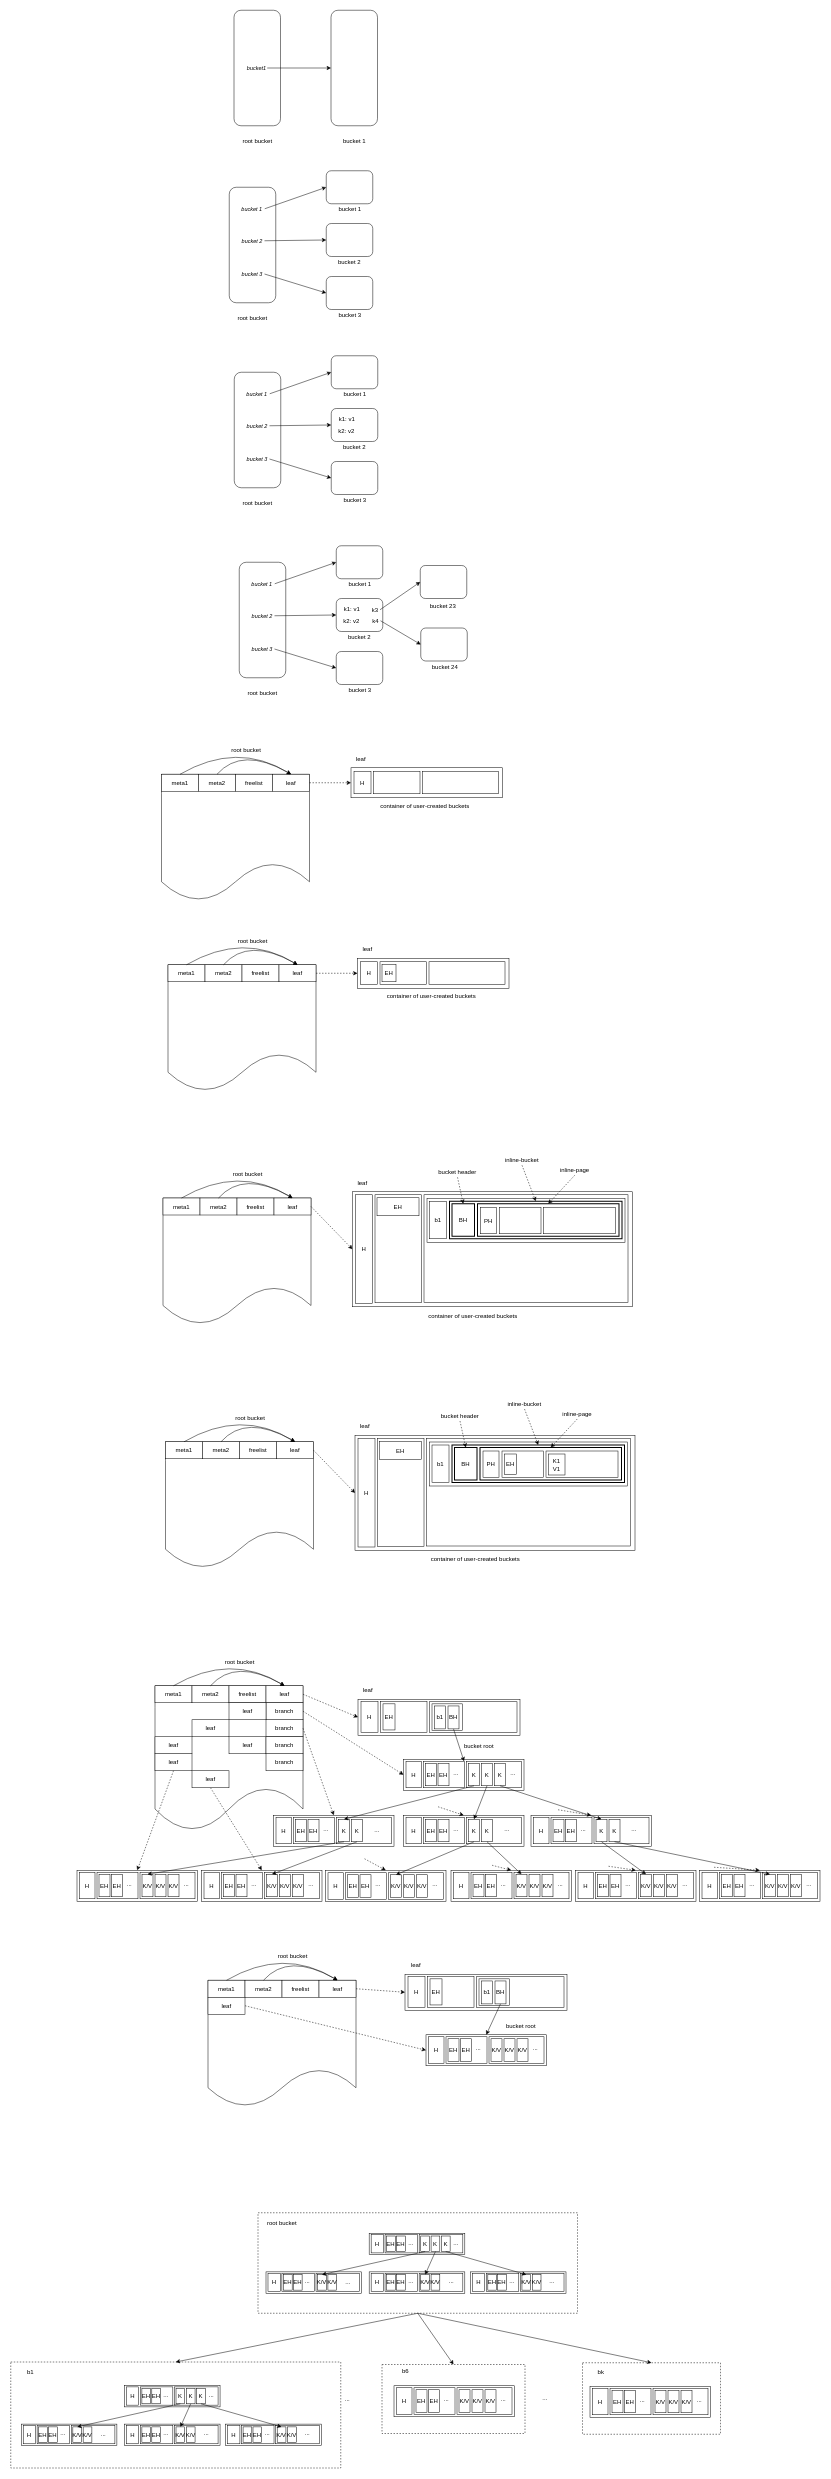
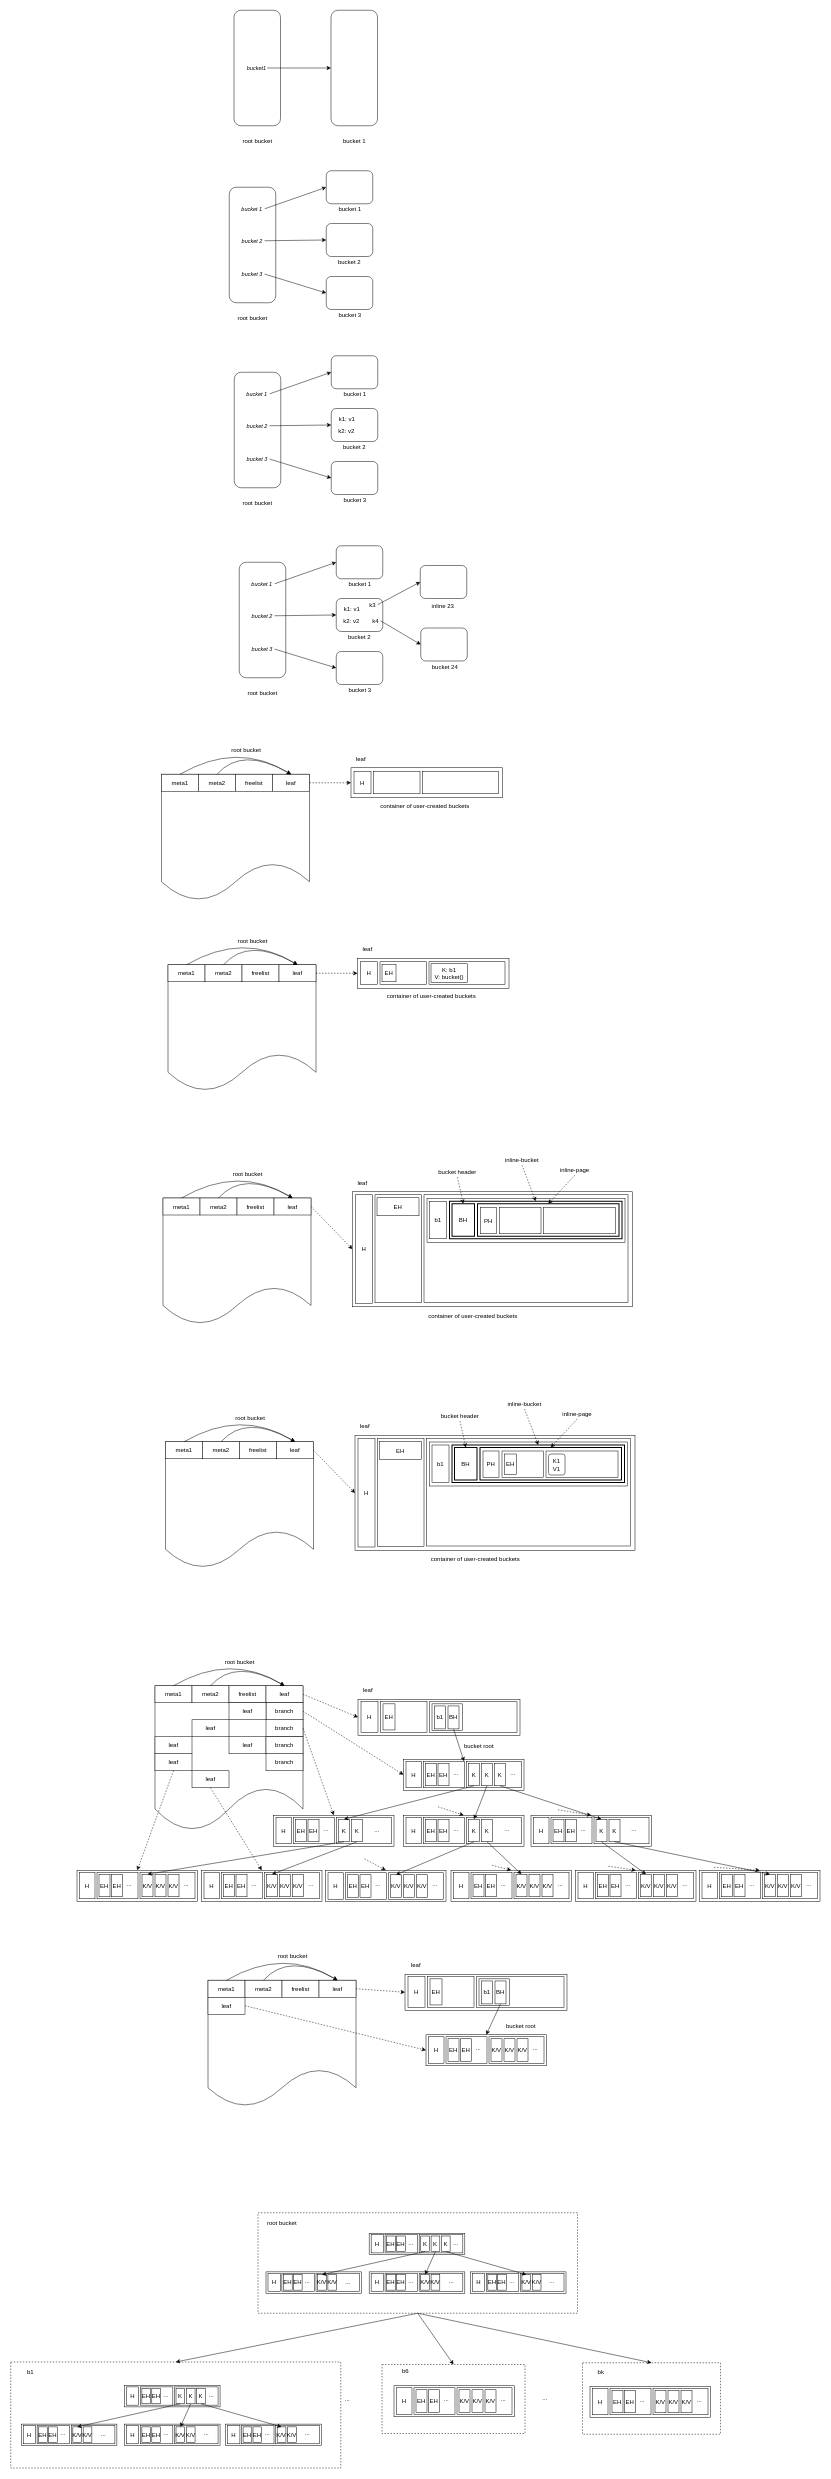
(443, 606) -> (443, 606)
(375, 610) -> (373, 605)
none -> (449, 973)
(557, 1465) -> (557, 1465)
